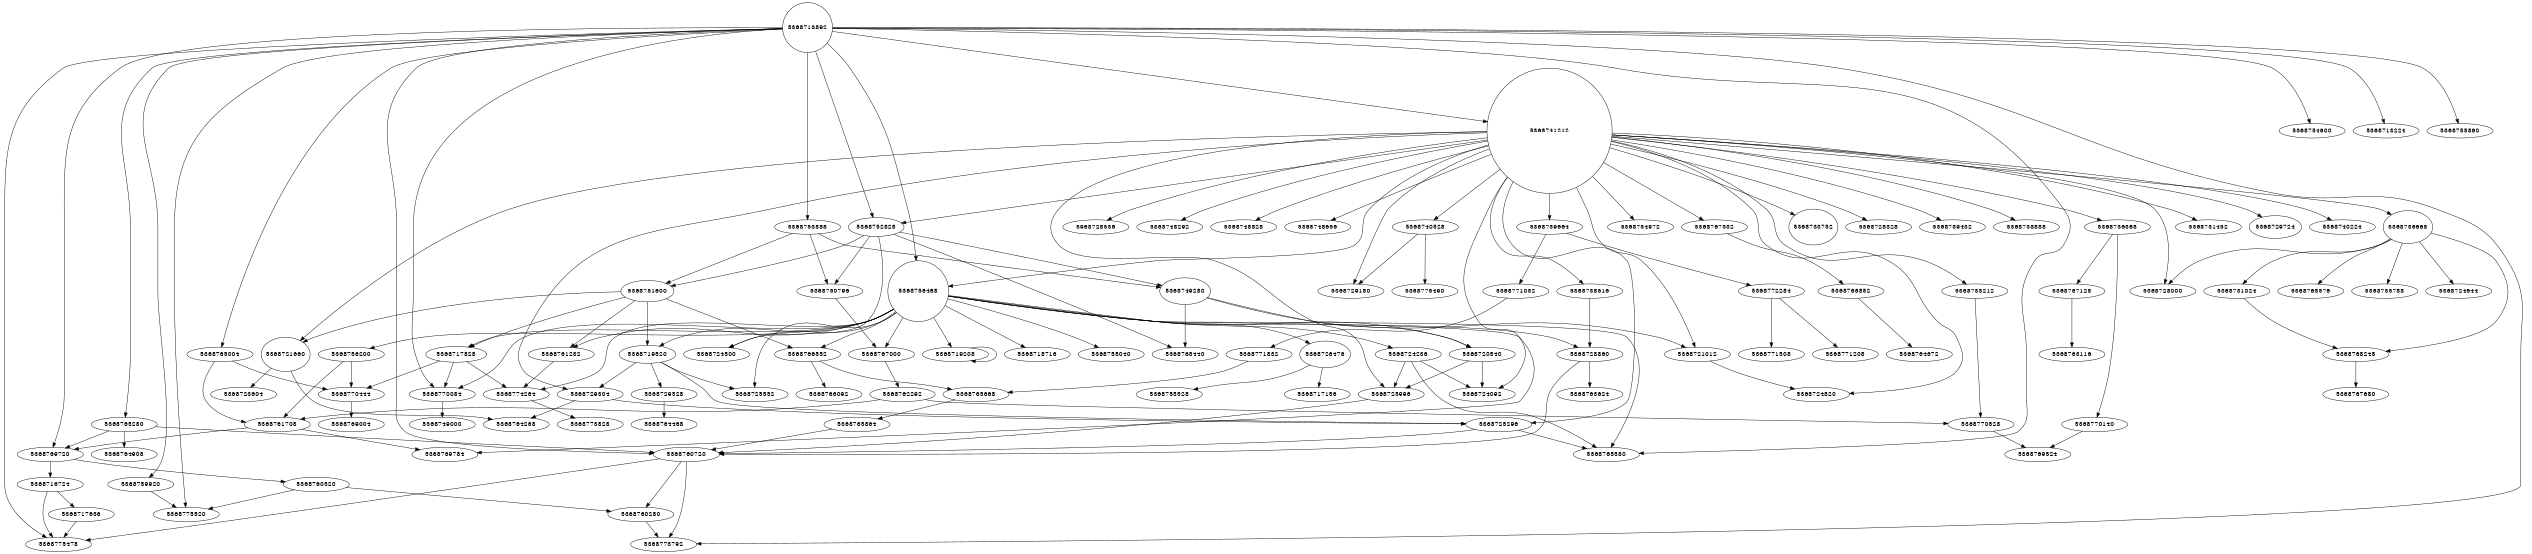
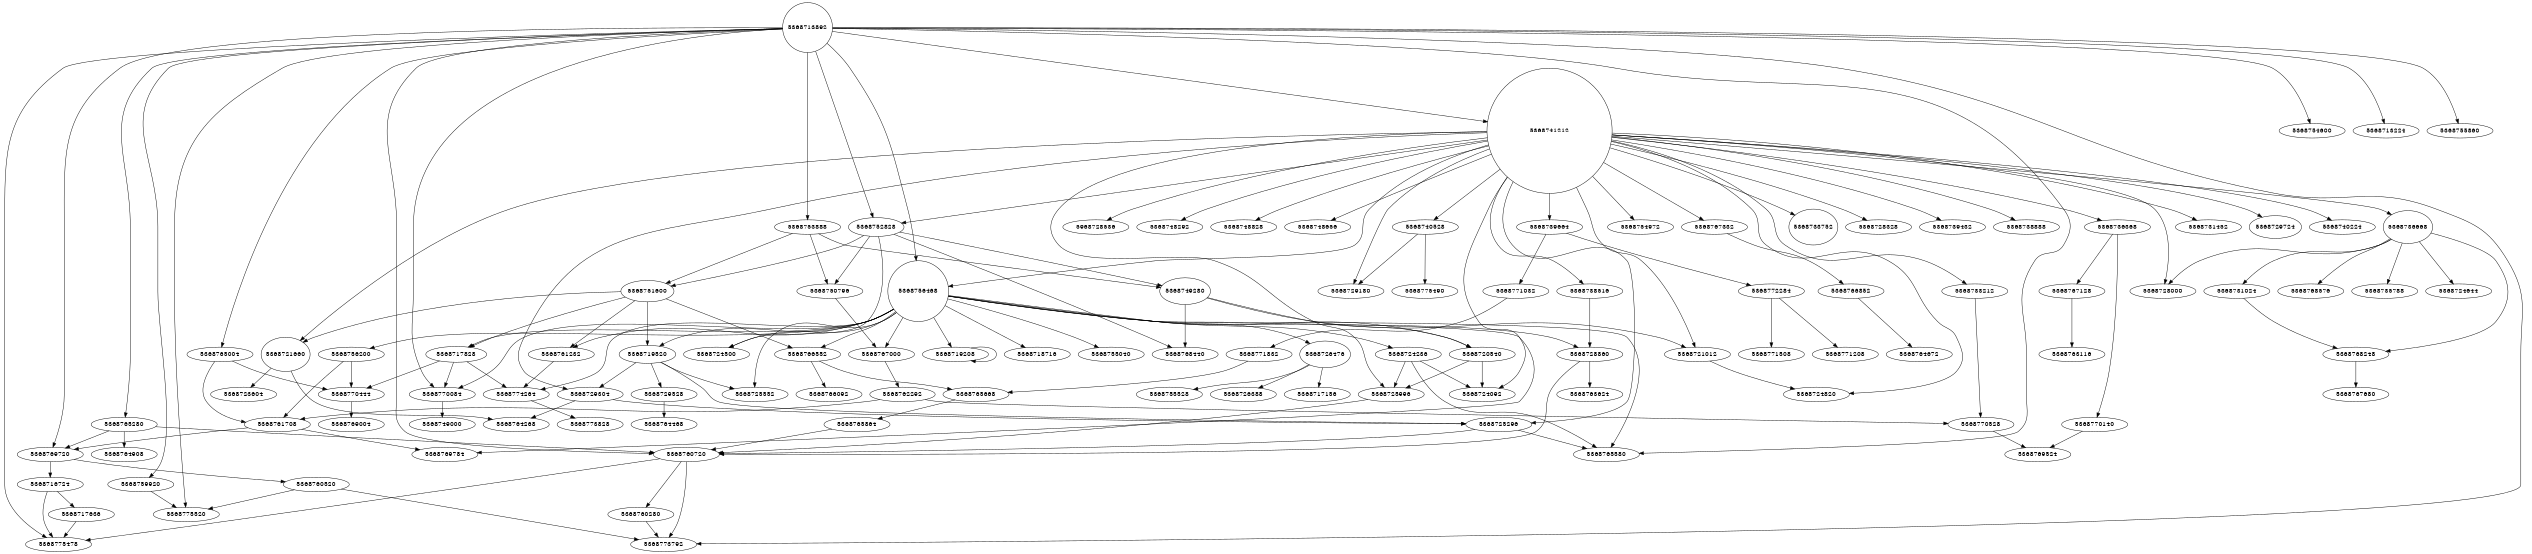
none -> (1243, 394)
(476, 499) -> (488, 514)
